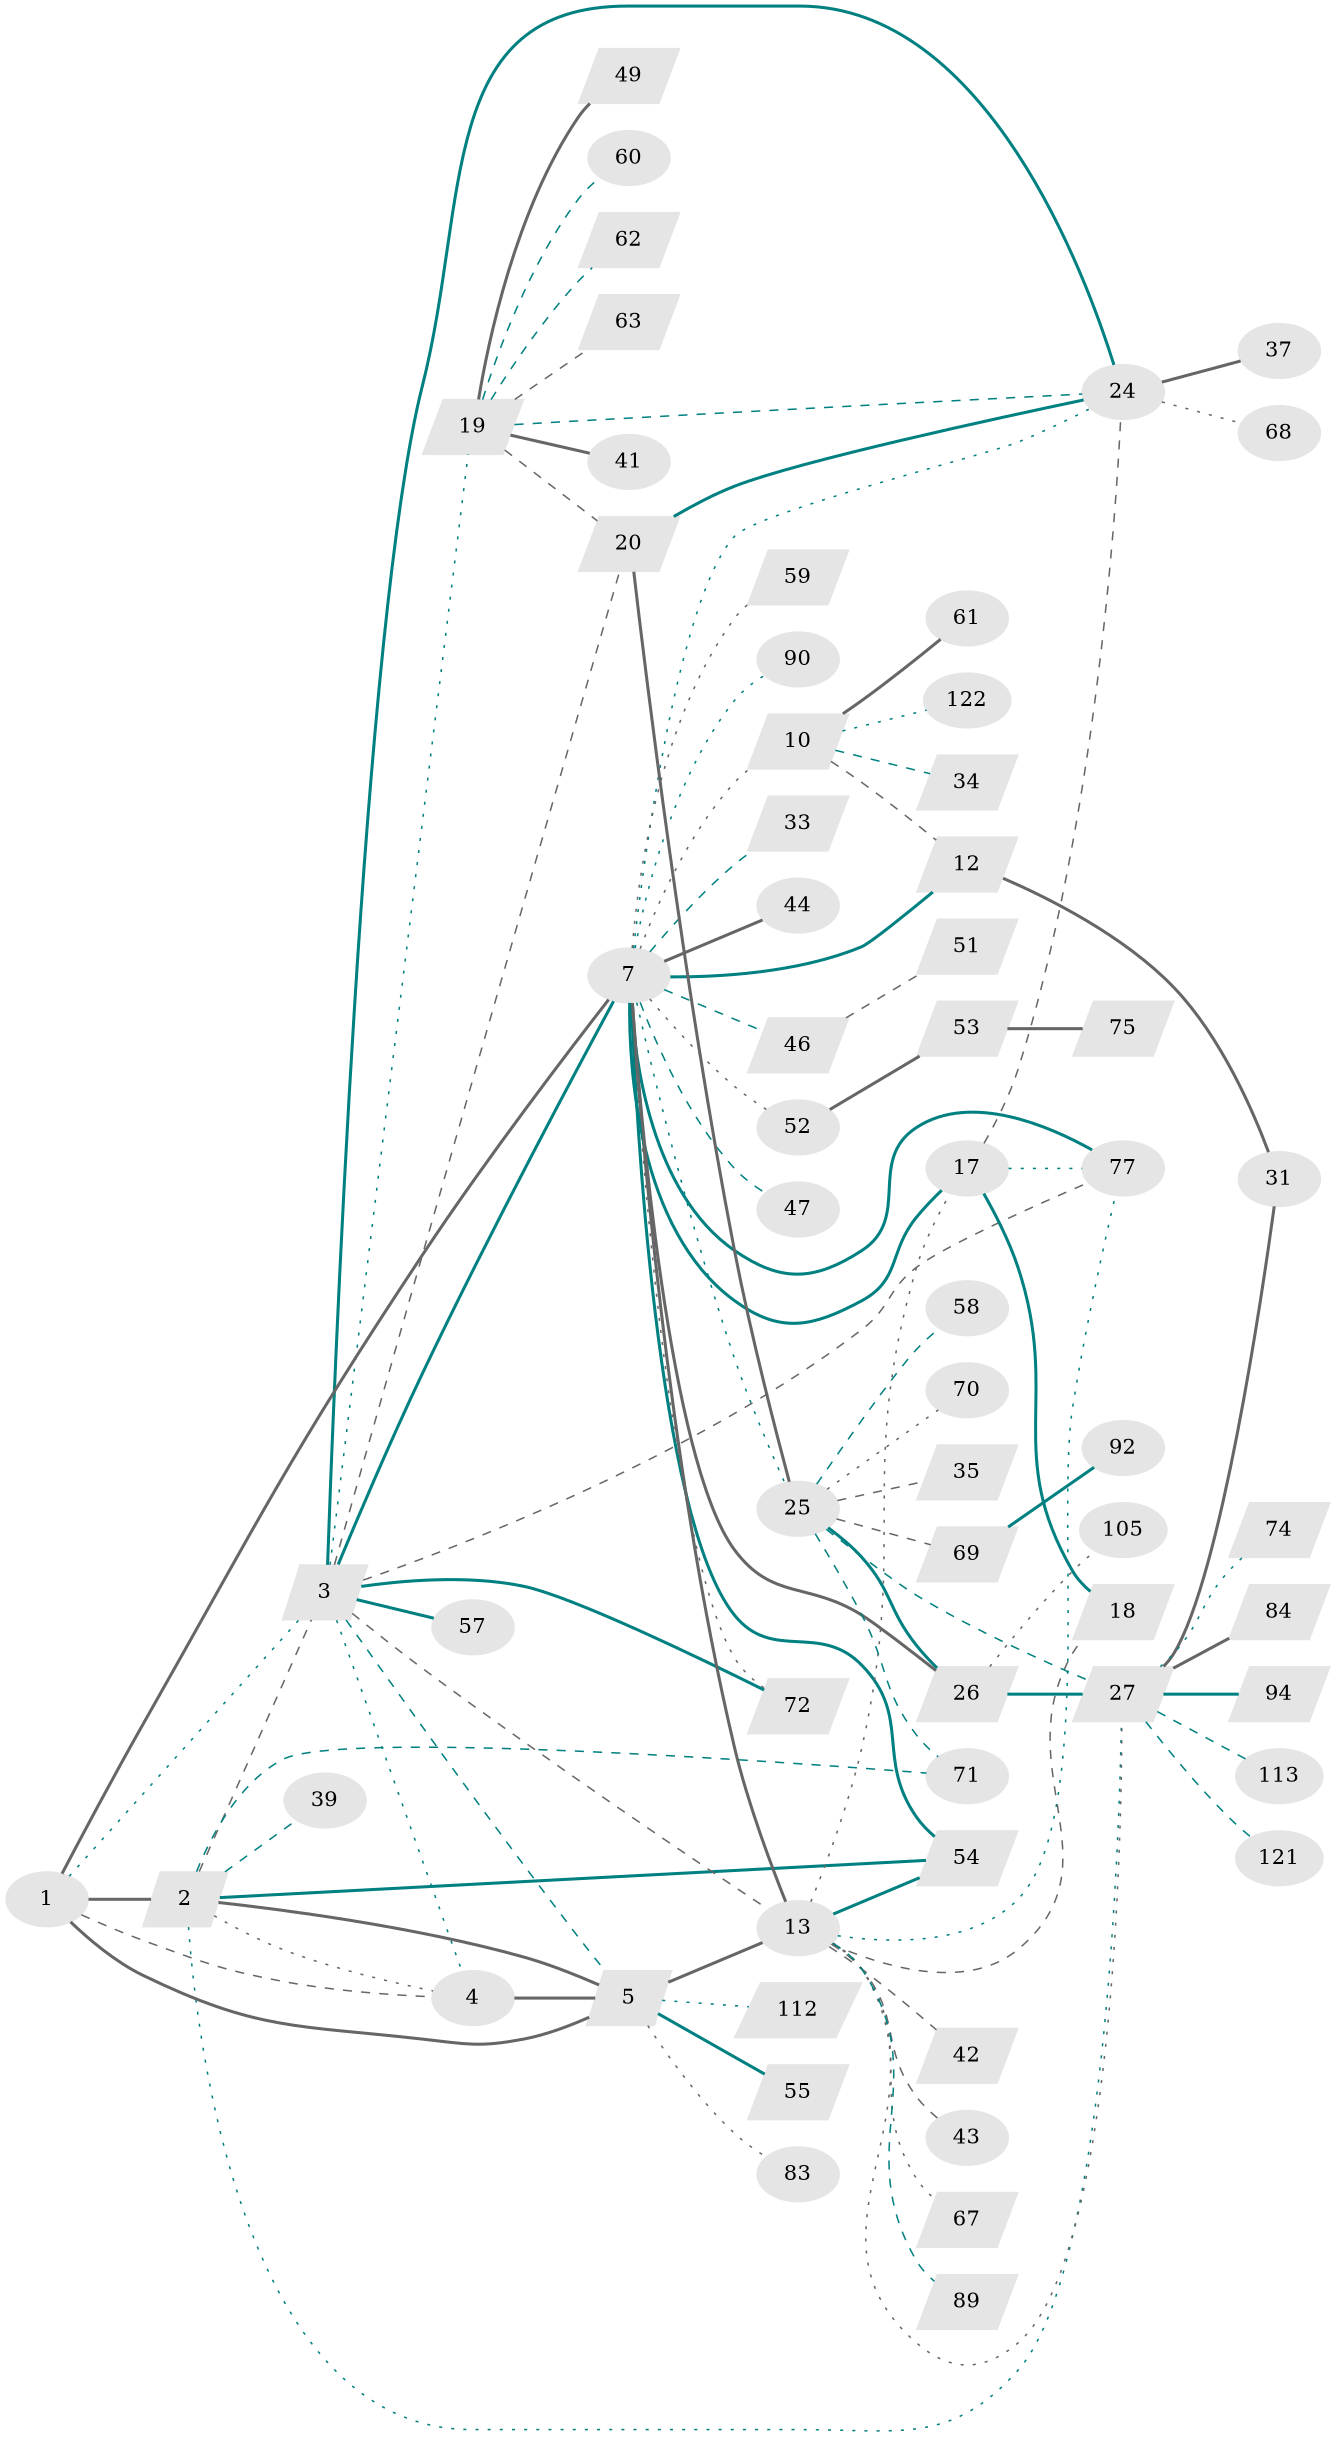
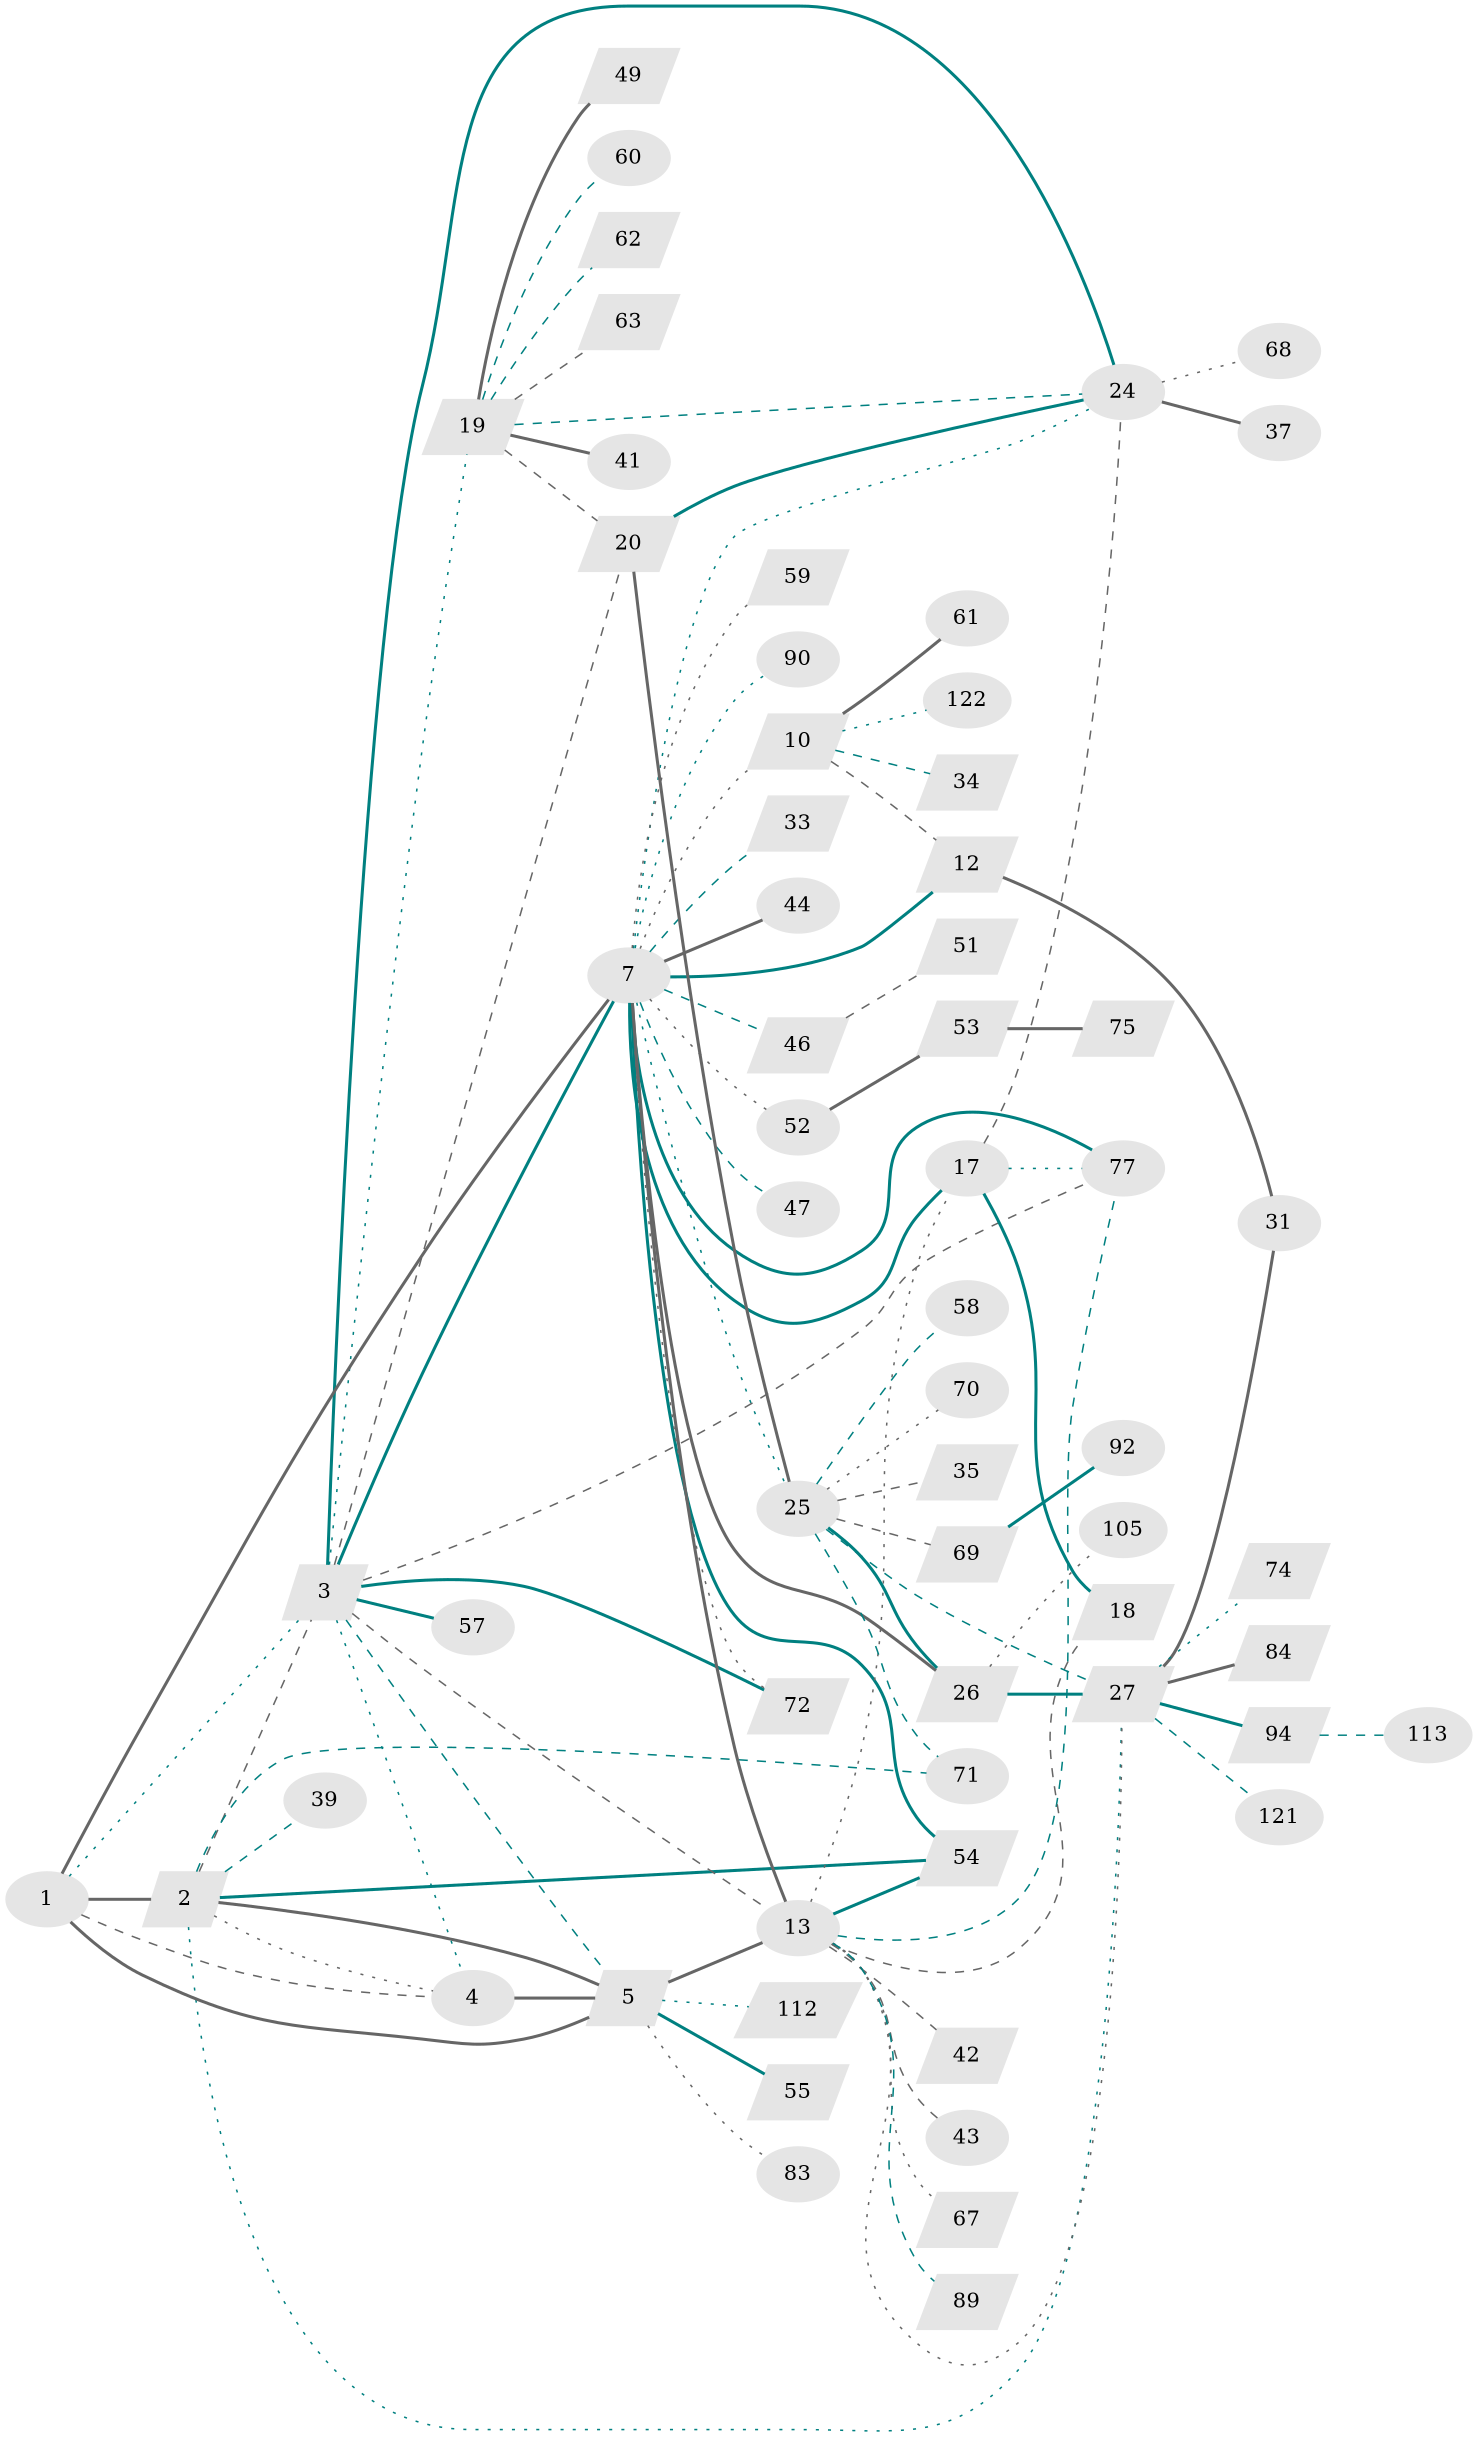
(1068, 1622) -> (1068, 1622)
(1201, 1735) -> (1352, 1735)
